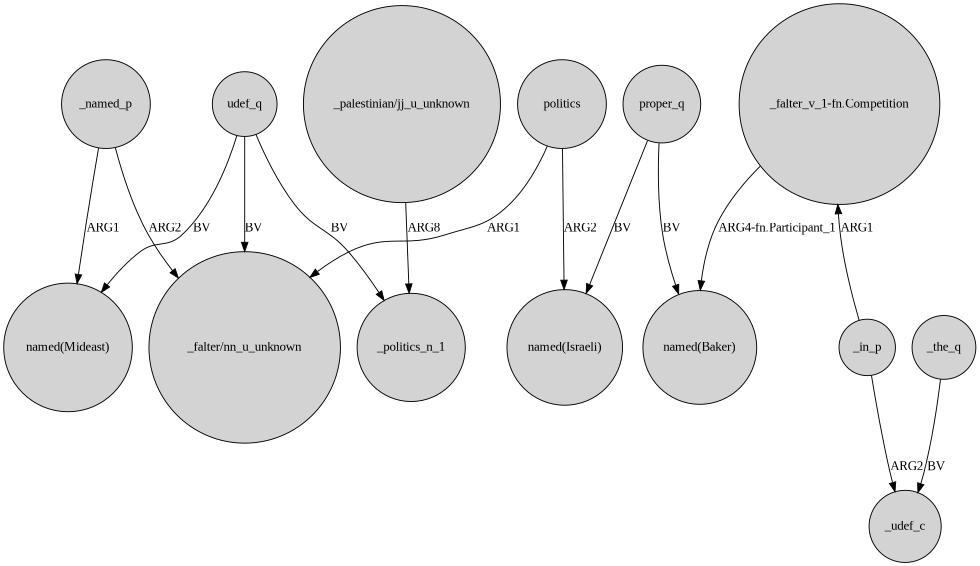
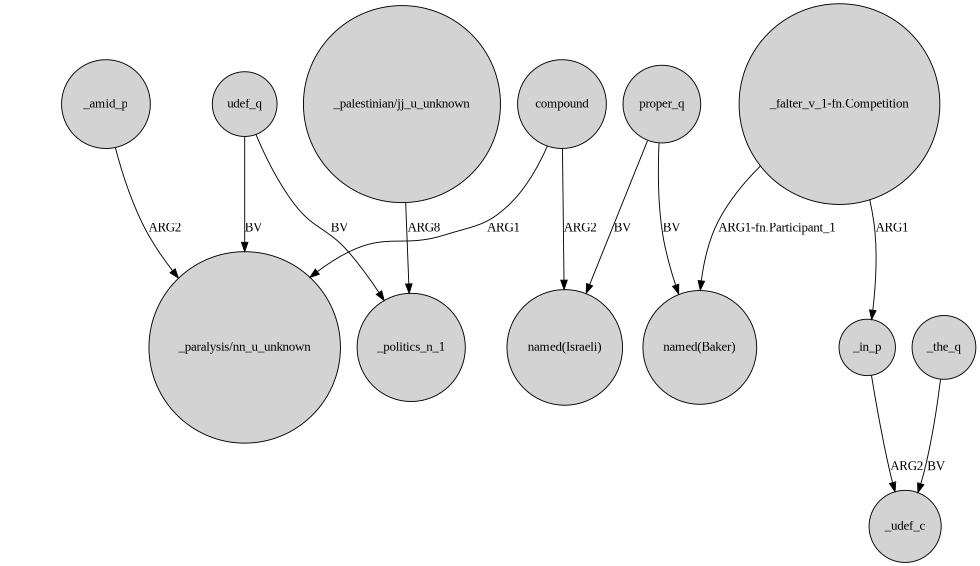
(106, 104) -> (106, 104)
(562, 104) -> (562, 104)
(777, 228) -> (777, 228)
(846, 268) -> (876, 255)
(68, 347) -> none
(245, 347) -> (245, 347)
